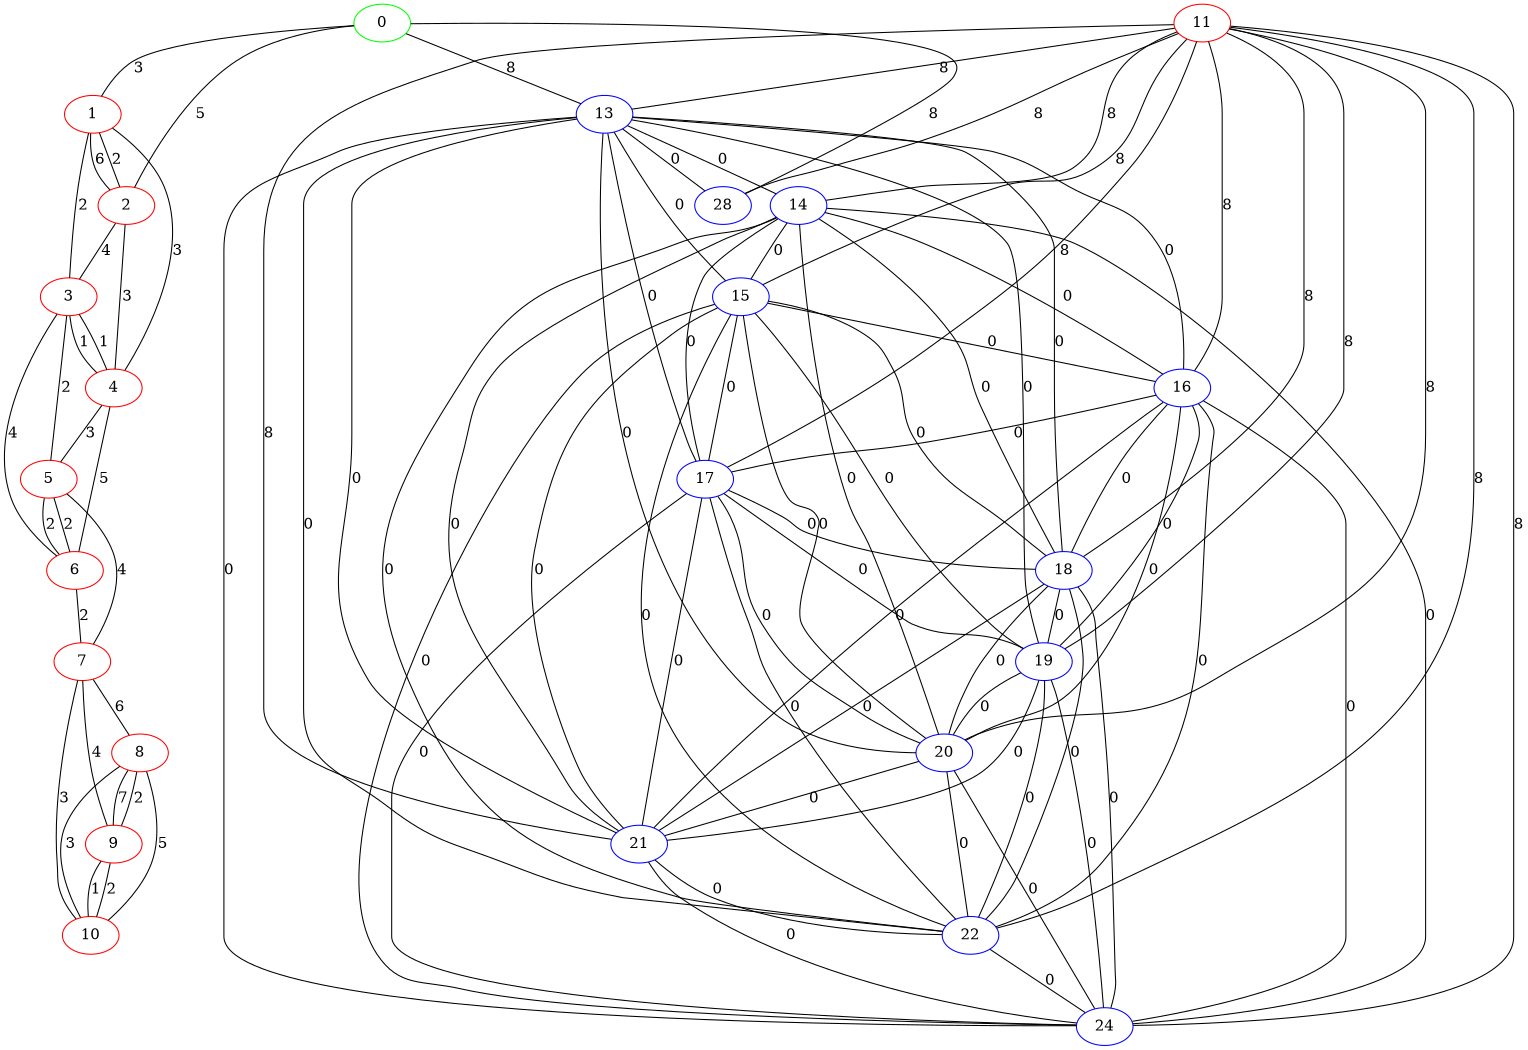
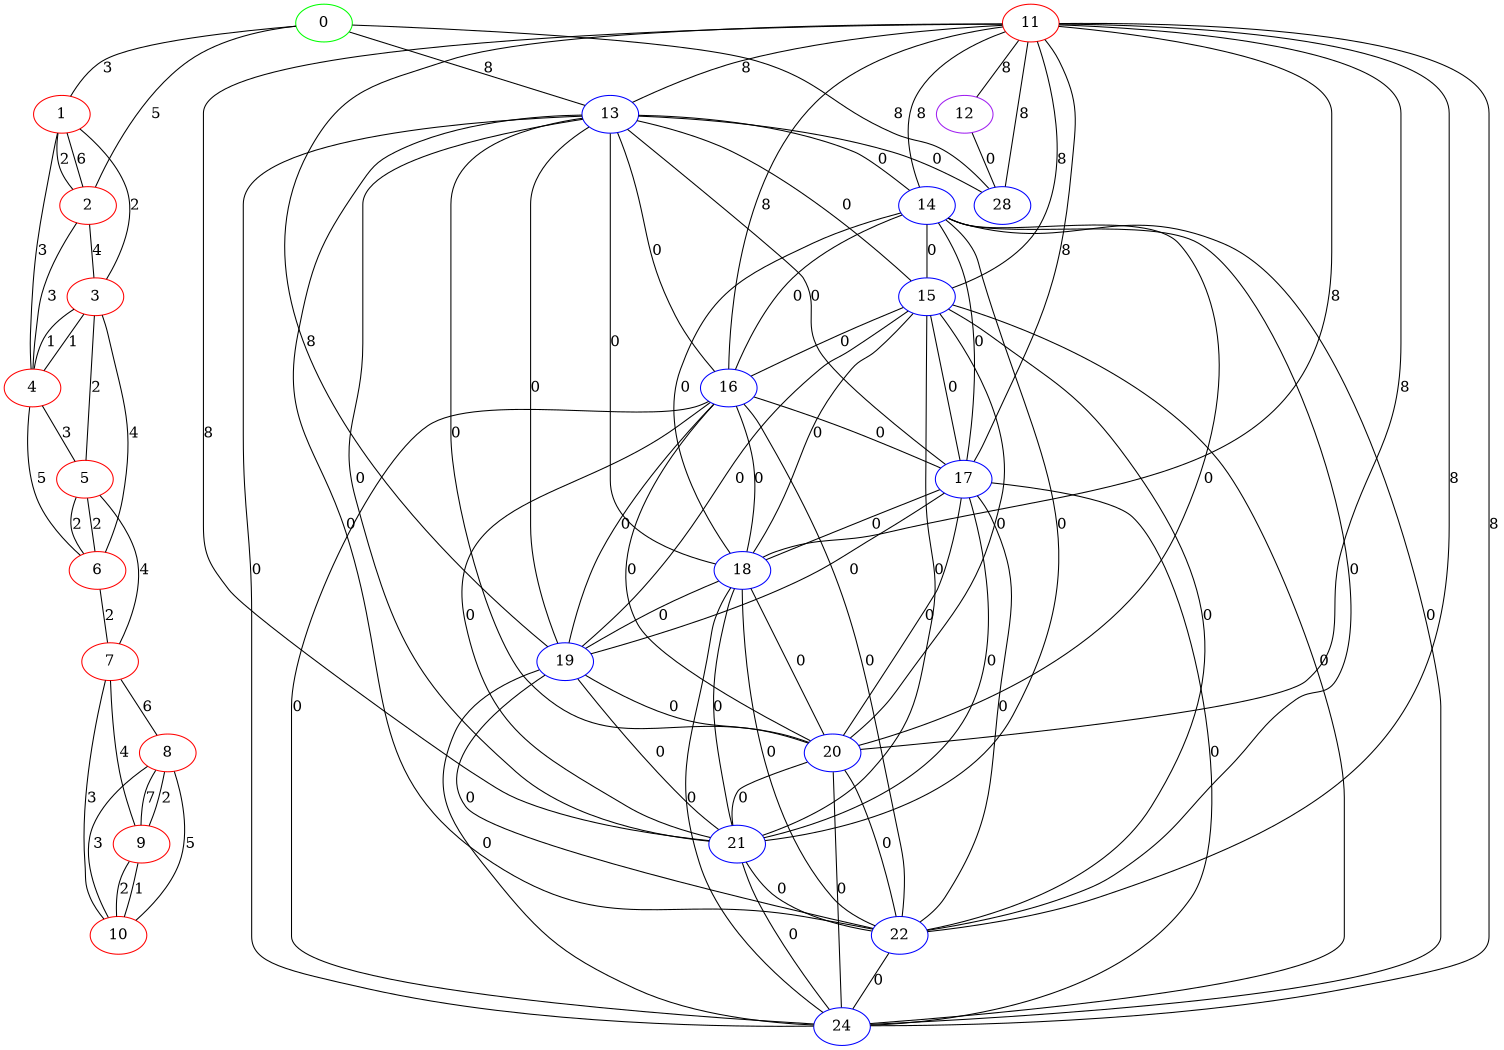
none -> (965, 114)
